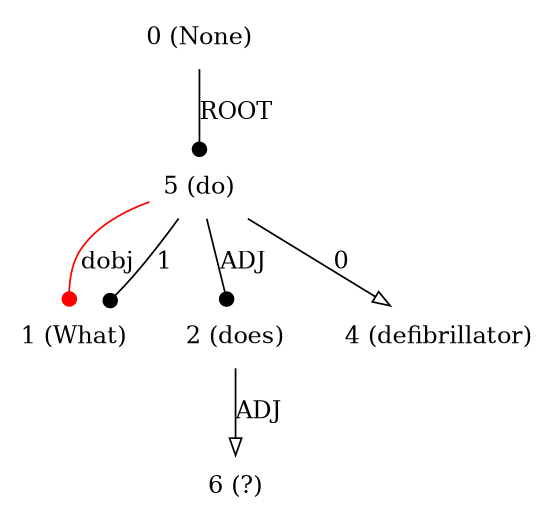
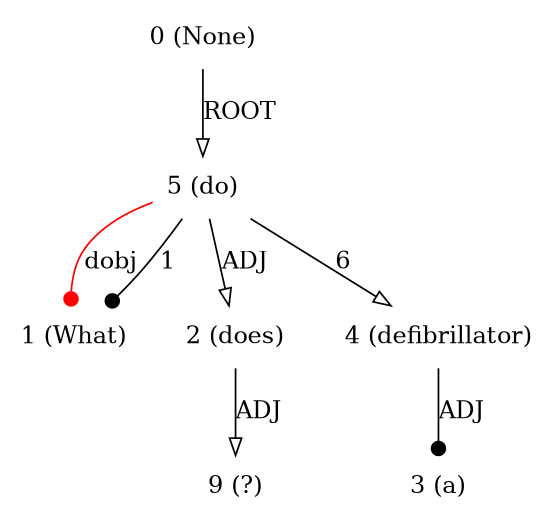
(199, 106) -> (203, 104)
(216, 255) -> (217, 254)
(342, 262) -> (344, 262)
(236, 487) -> (236, 487)
none -> (438, 487)
